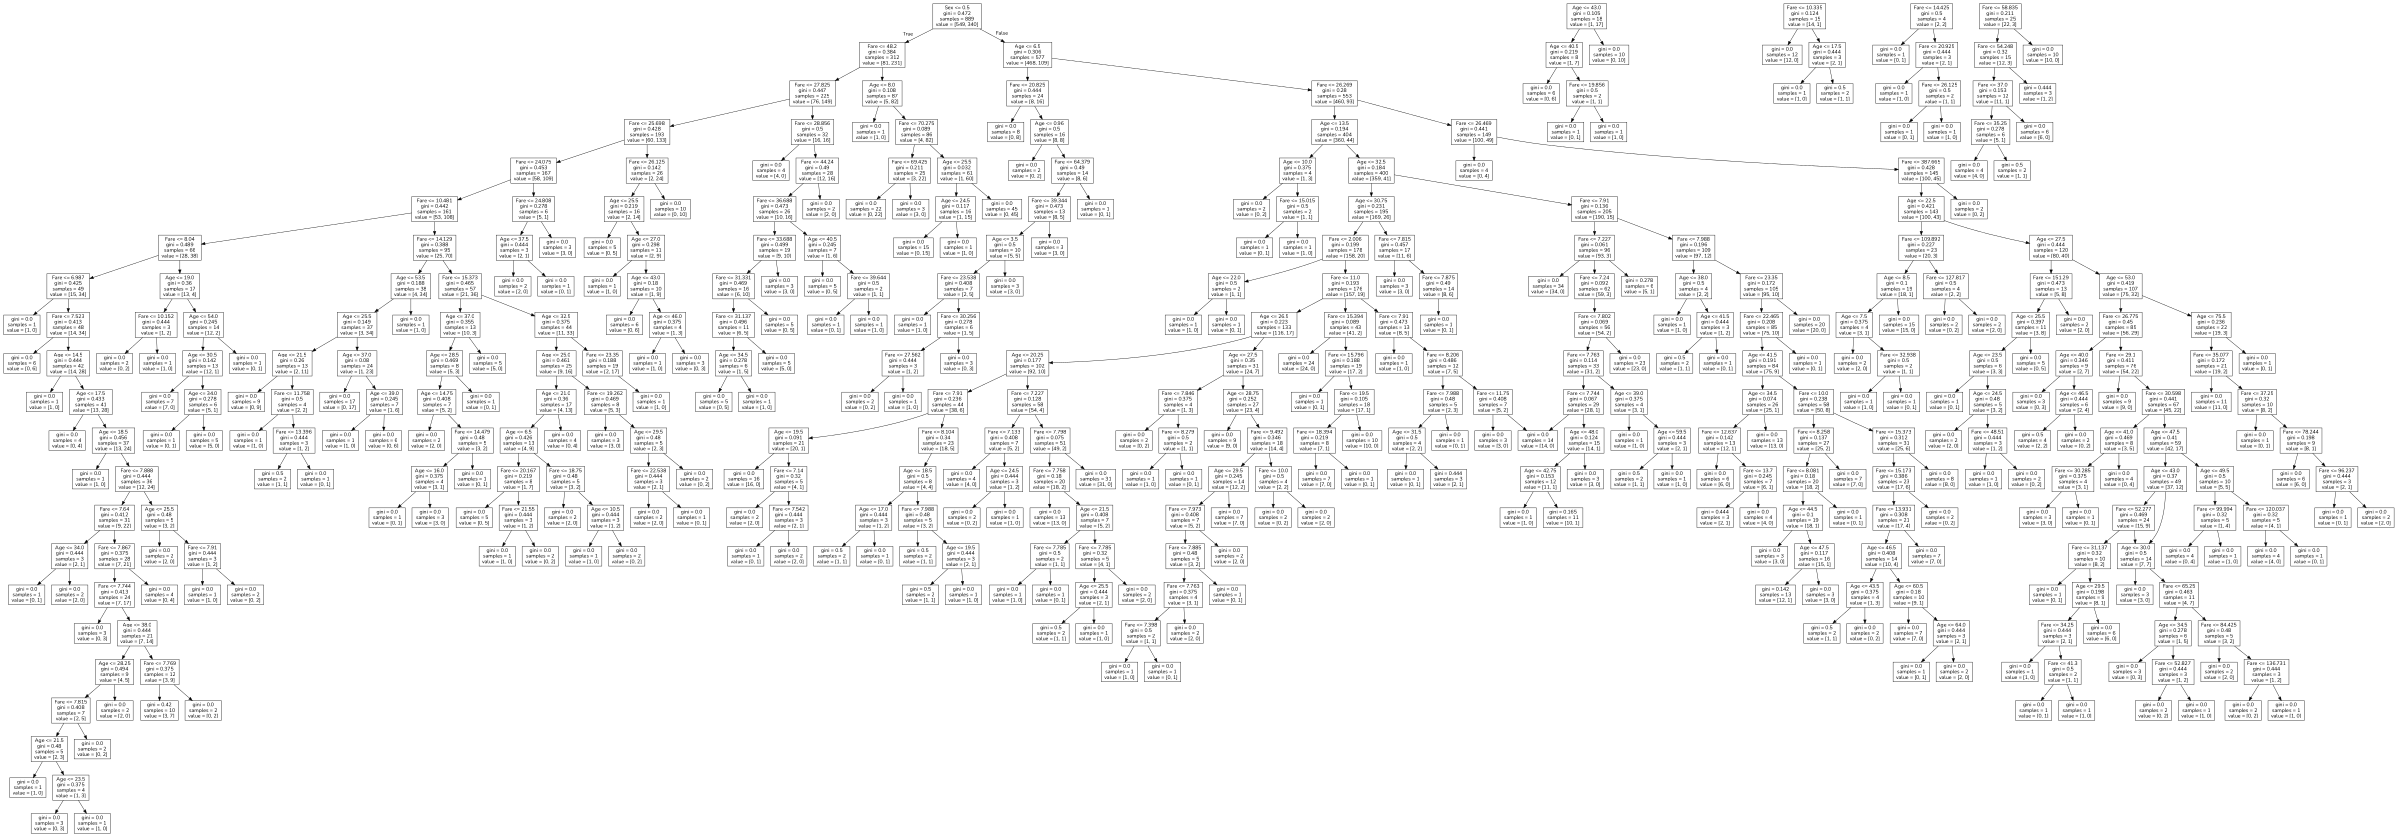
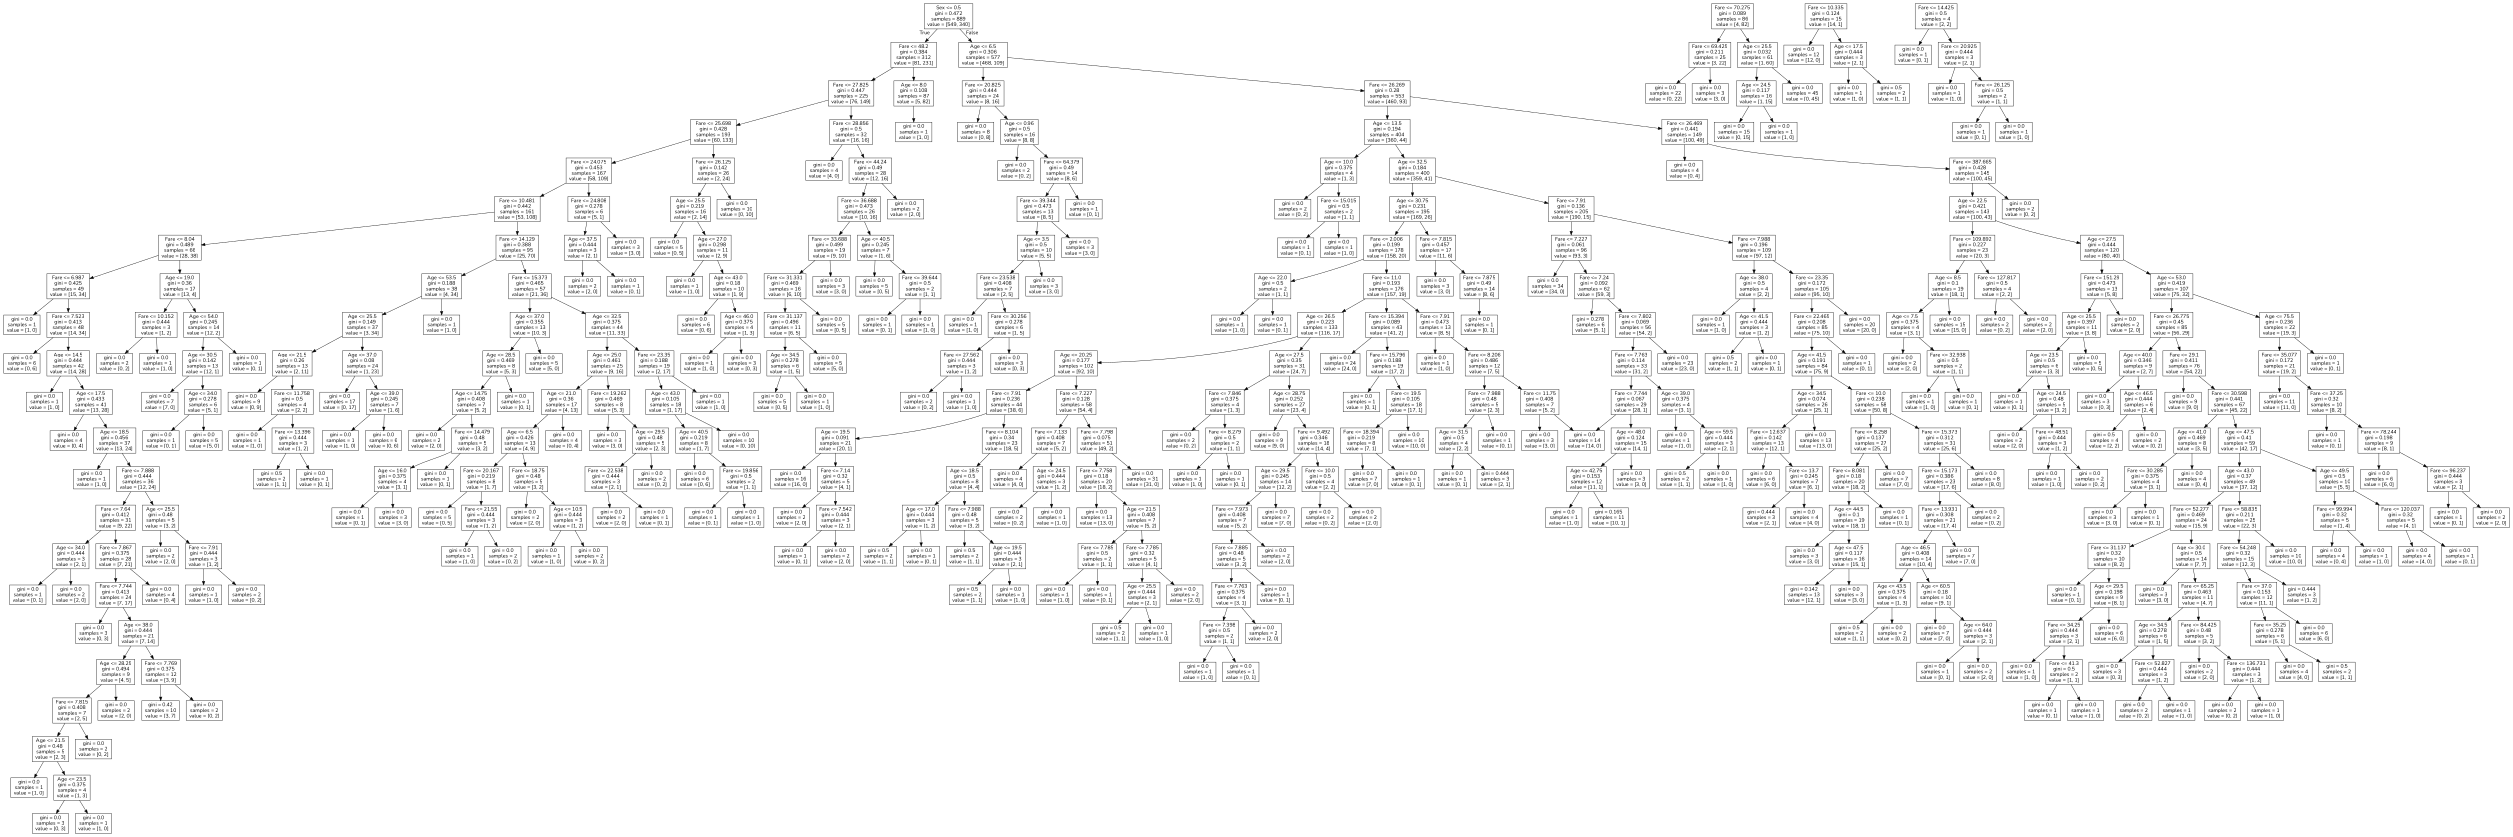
(898, 111) -> none
(1617, 267) -> (1592, 305)
none -> (659, 381)
(2162, 517) -> (2240, 496)
